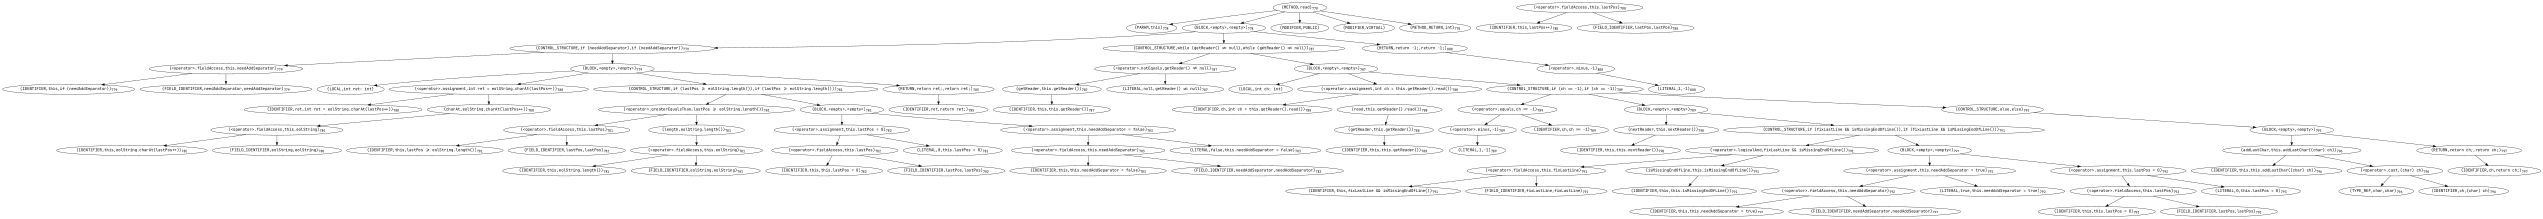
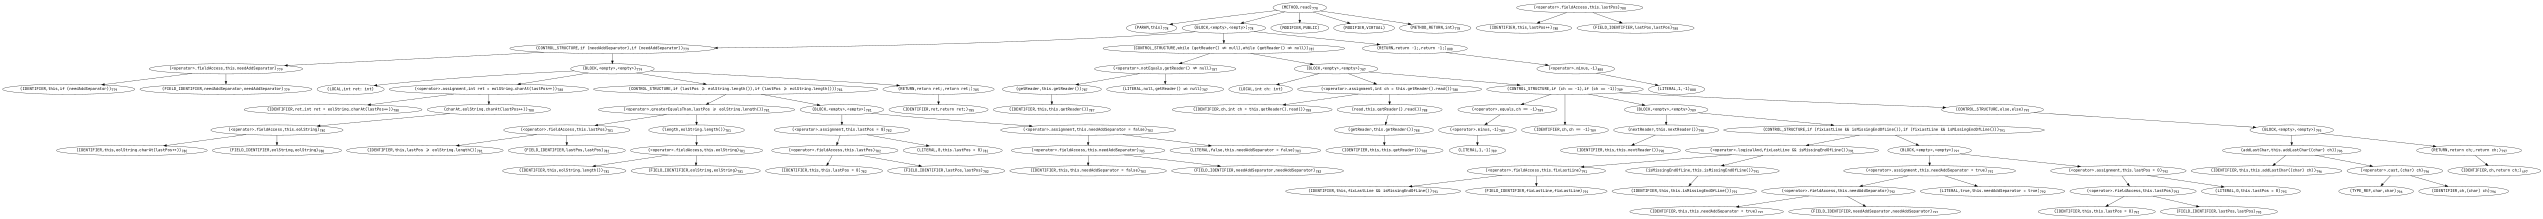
none -> (1390, 98)
(1535, 119) -> (1565, 108)
(2525, 170) -> (2525, 170)
